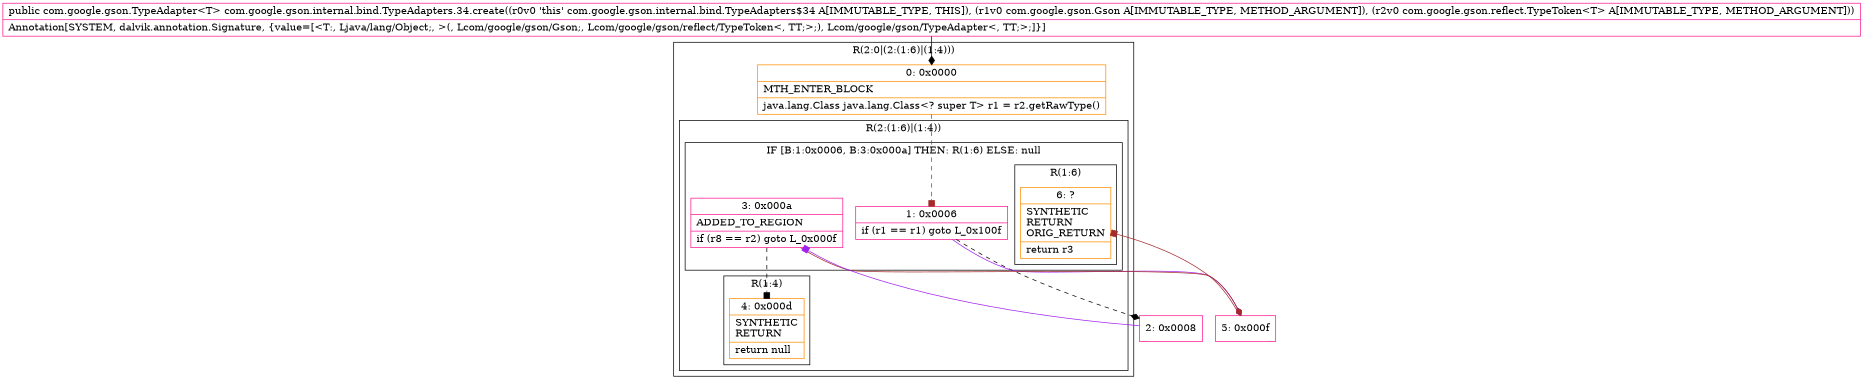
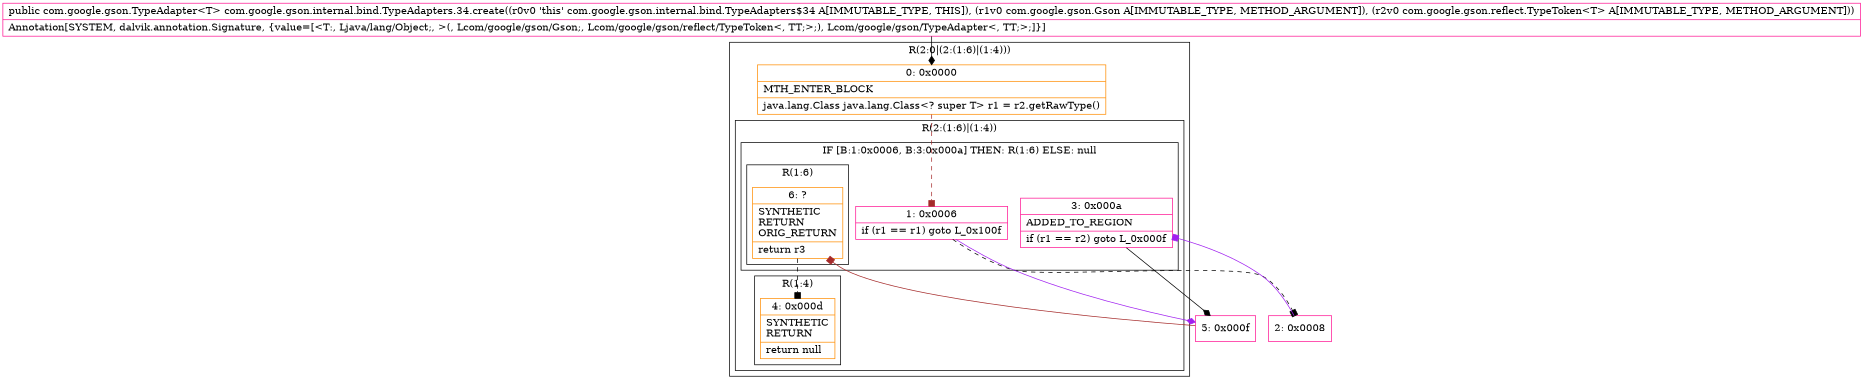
(767, 239) -> (1096, 239)
(767, 265) -> (798, 280)
(1024, 272) -> (1165, 279)
(1041, 283) -> (1199, 271)
